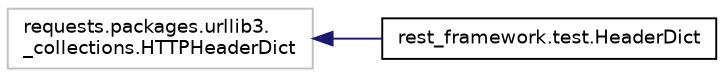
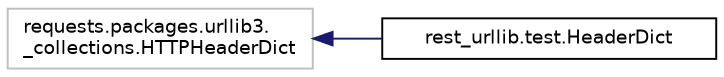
(549, 39) -> (549, 39)
